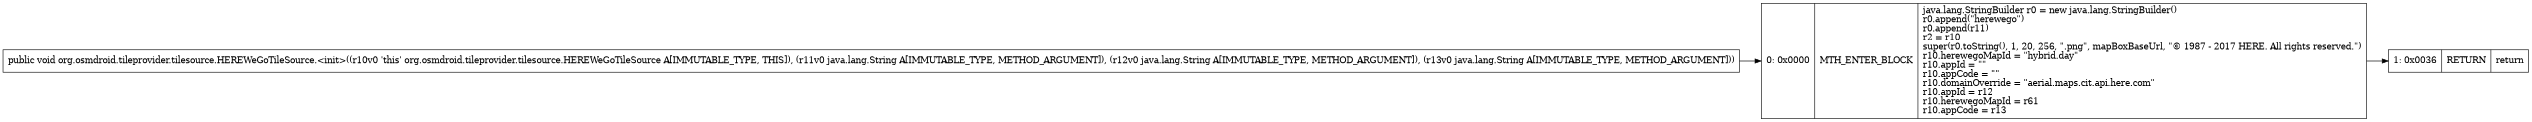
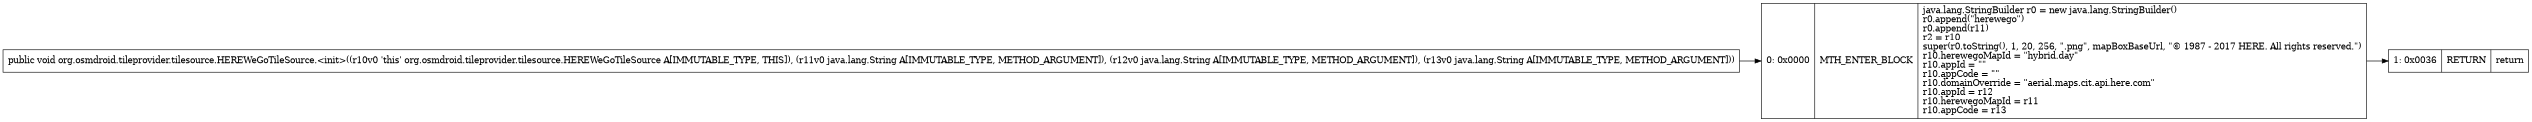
(1981, 102) -> (1981, 102)
